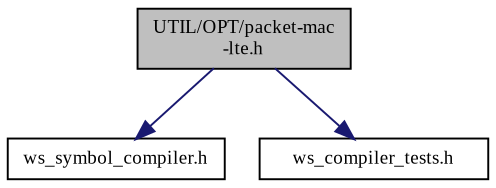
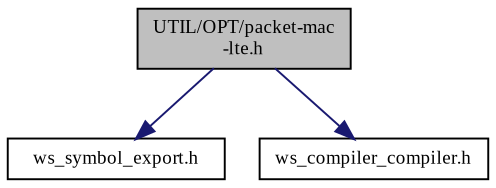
(116, 159) -> (116, 159)
(374, 159) -> (374, 159)
